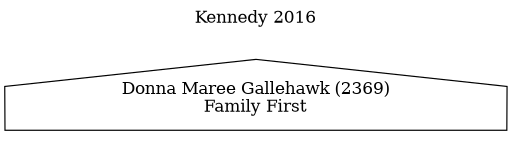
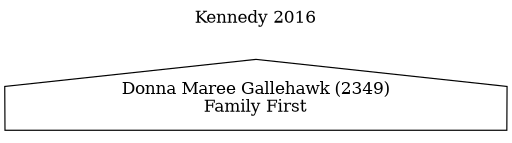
(256, 99) -> (256, 99)
